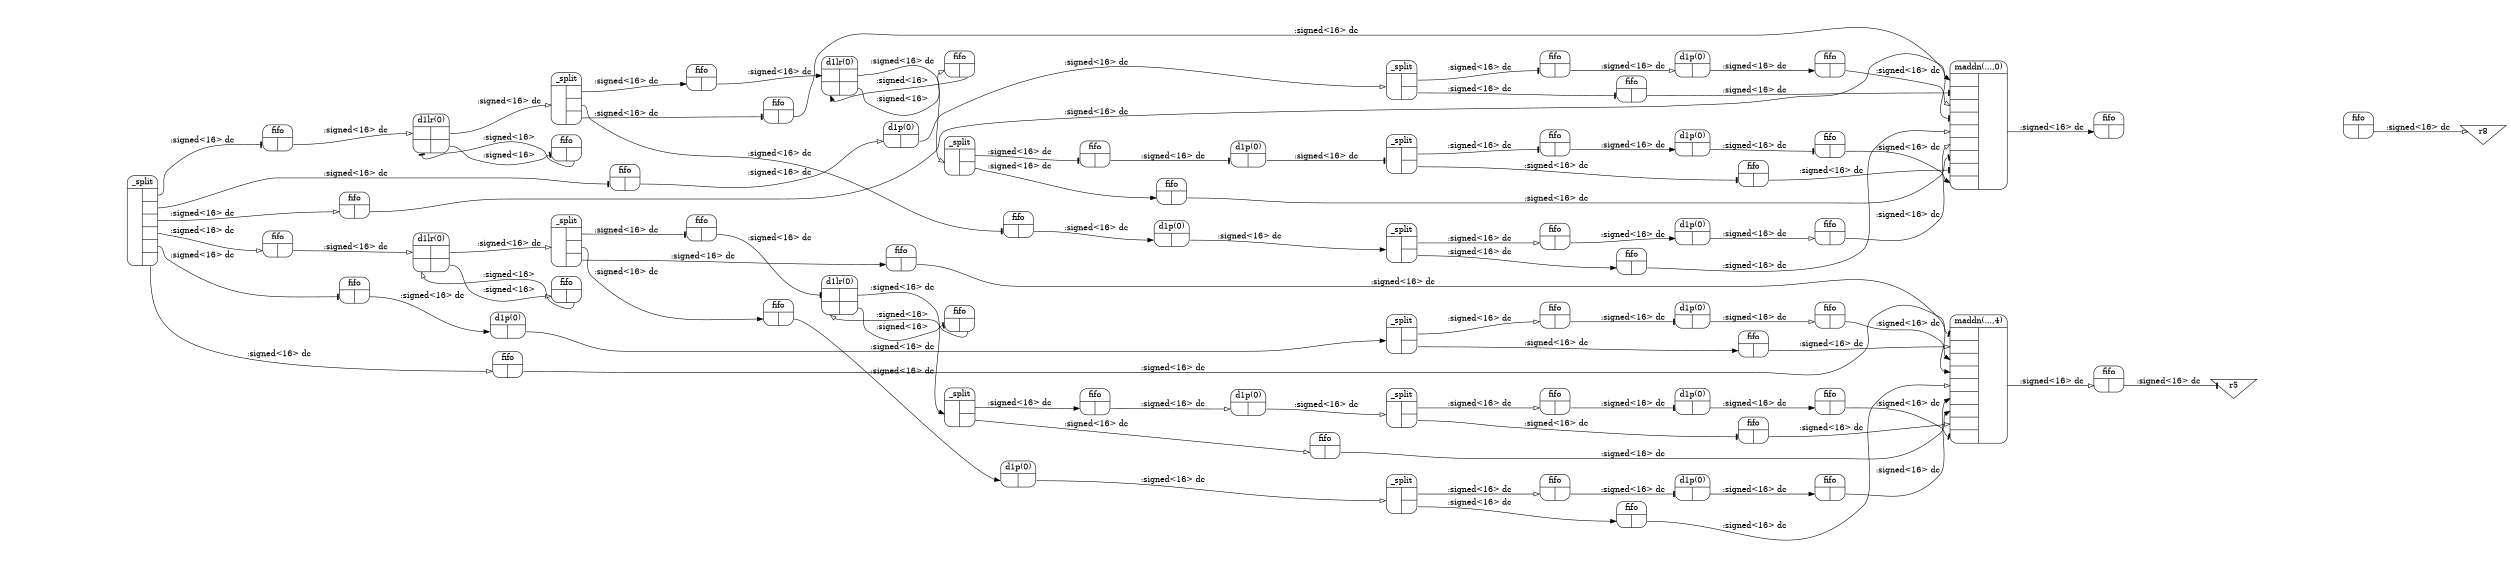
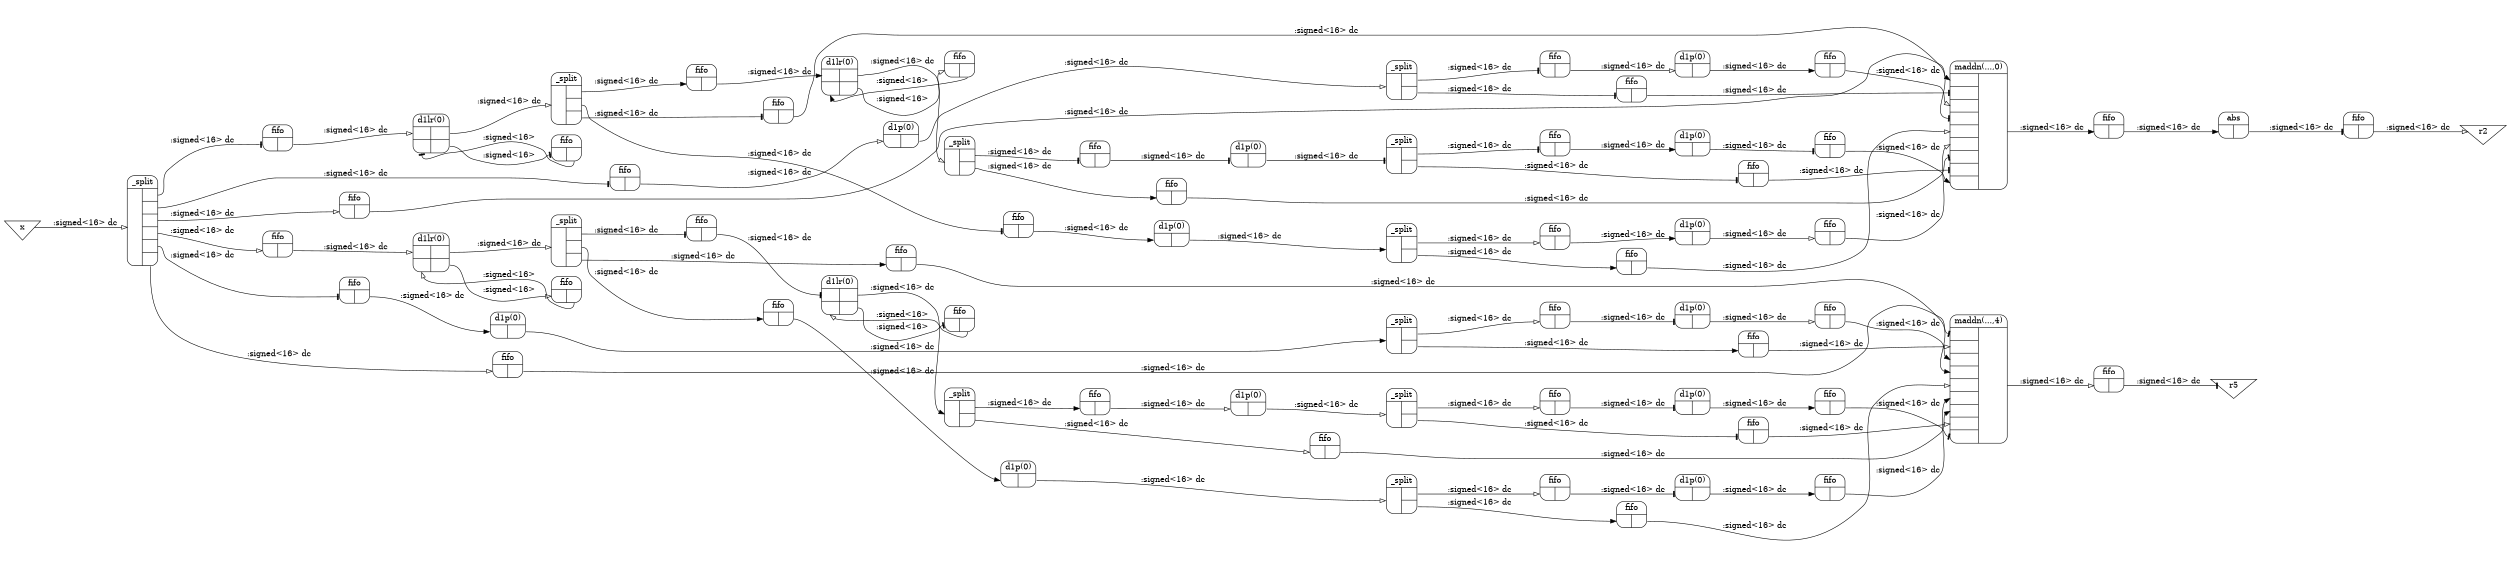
none -> (2234, 125)
(2483, 132) -> (2483, 132)
none -> (22, 227)
